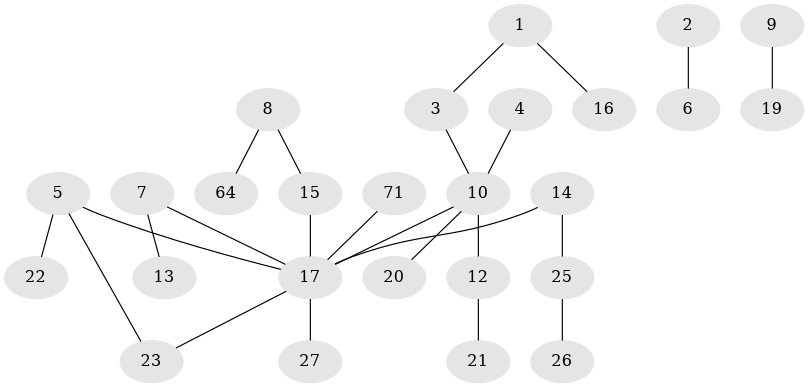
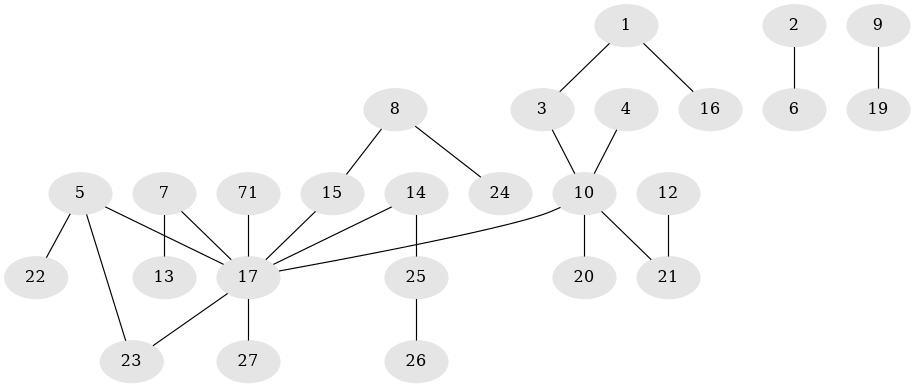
(226, 194) -> (501, 194)
(478, 236) -> (626, 236)
